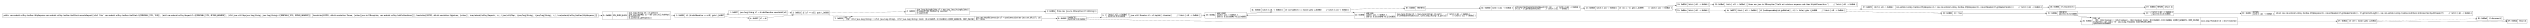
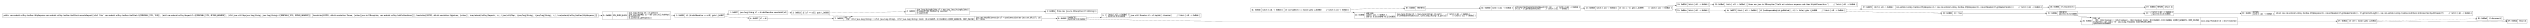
(1226, 15) -> none
(780, 16) -> (800, 19)
